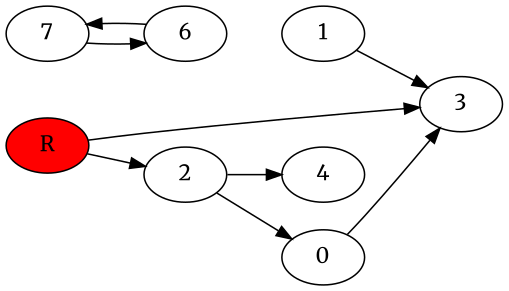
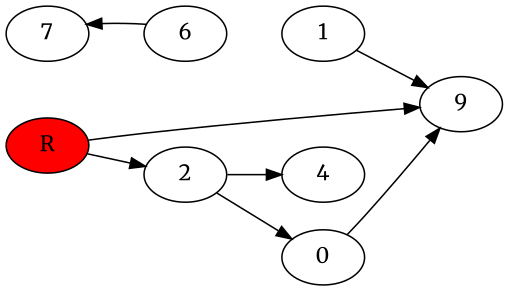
(109, 44) -> none
(461, 104) -> (461, 104)
